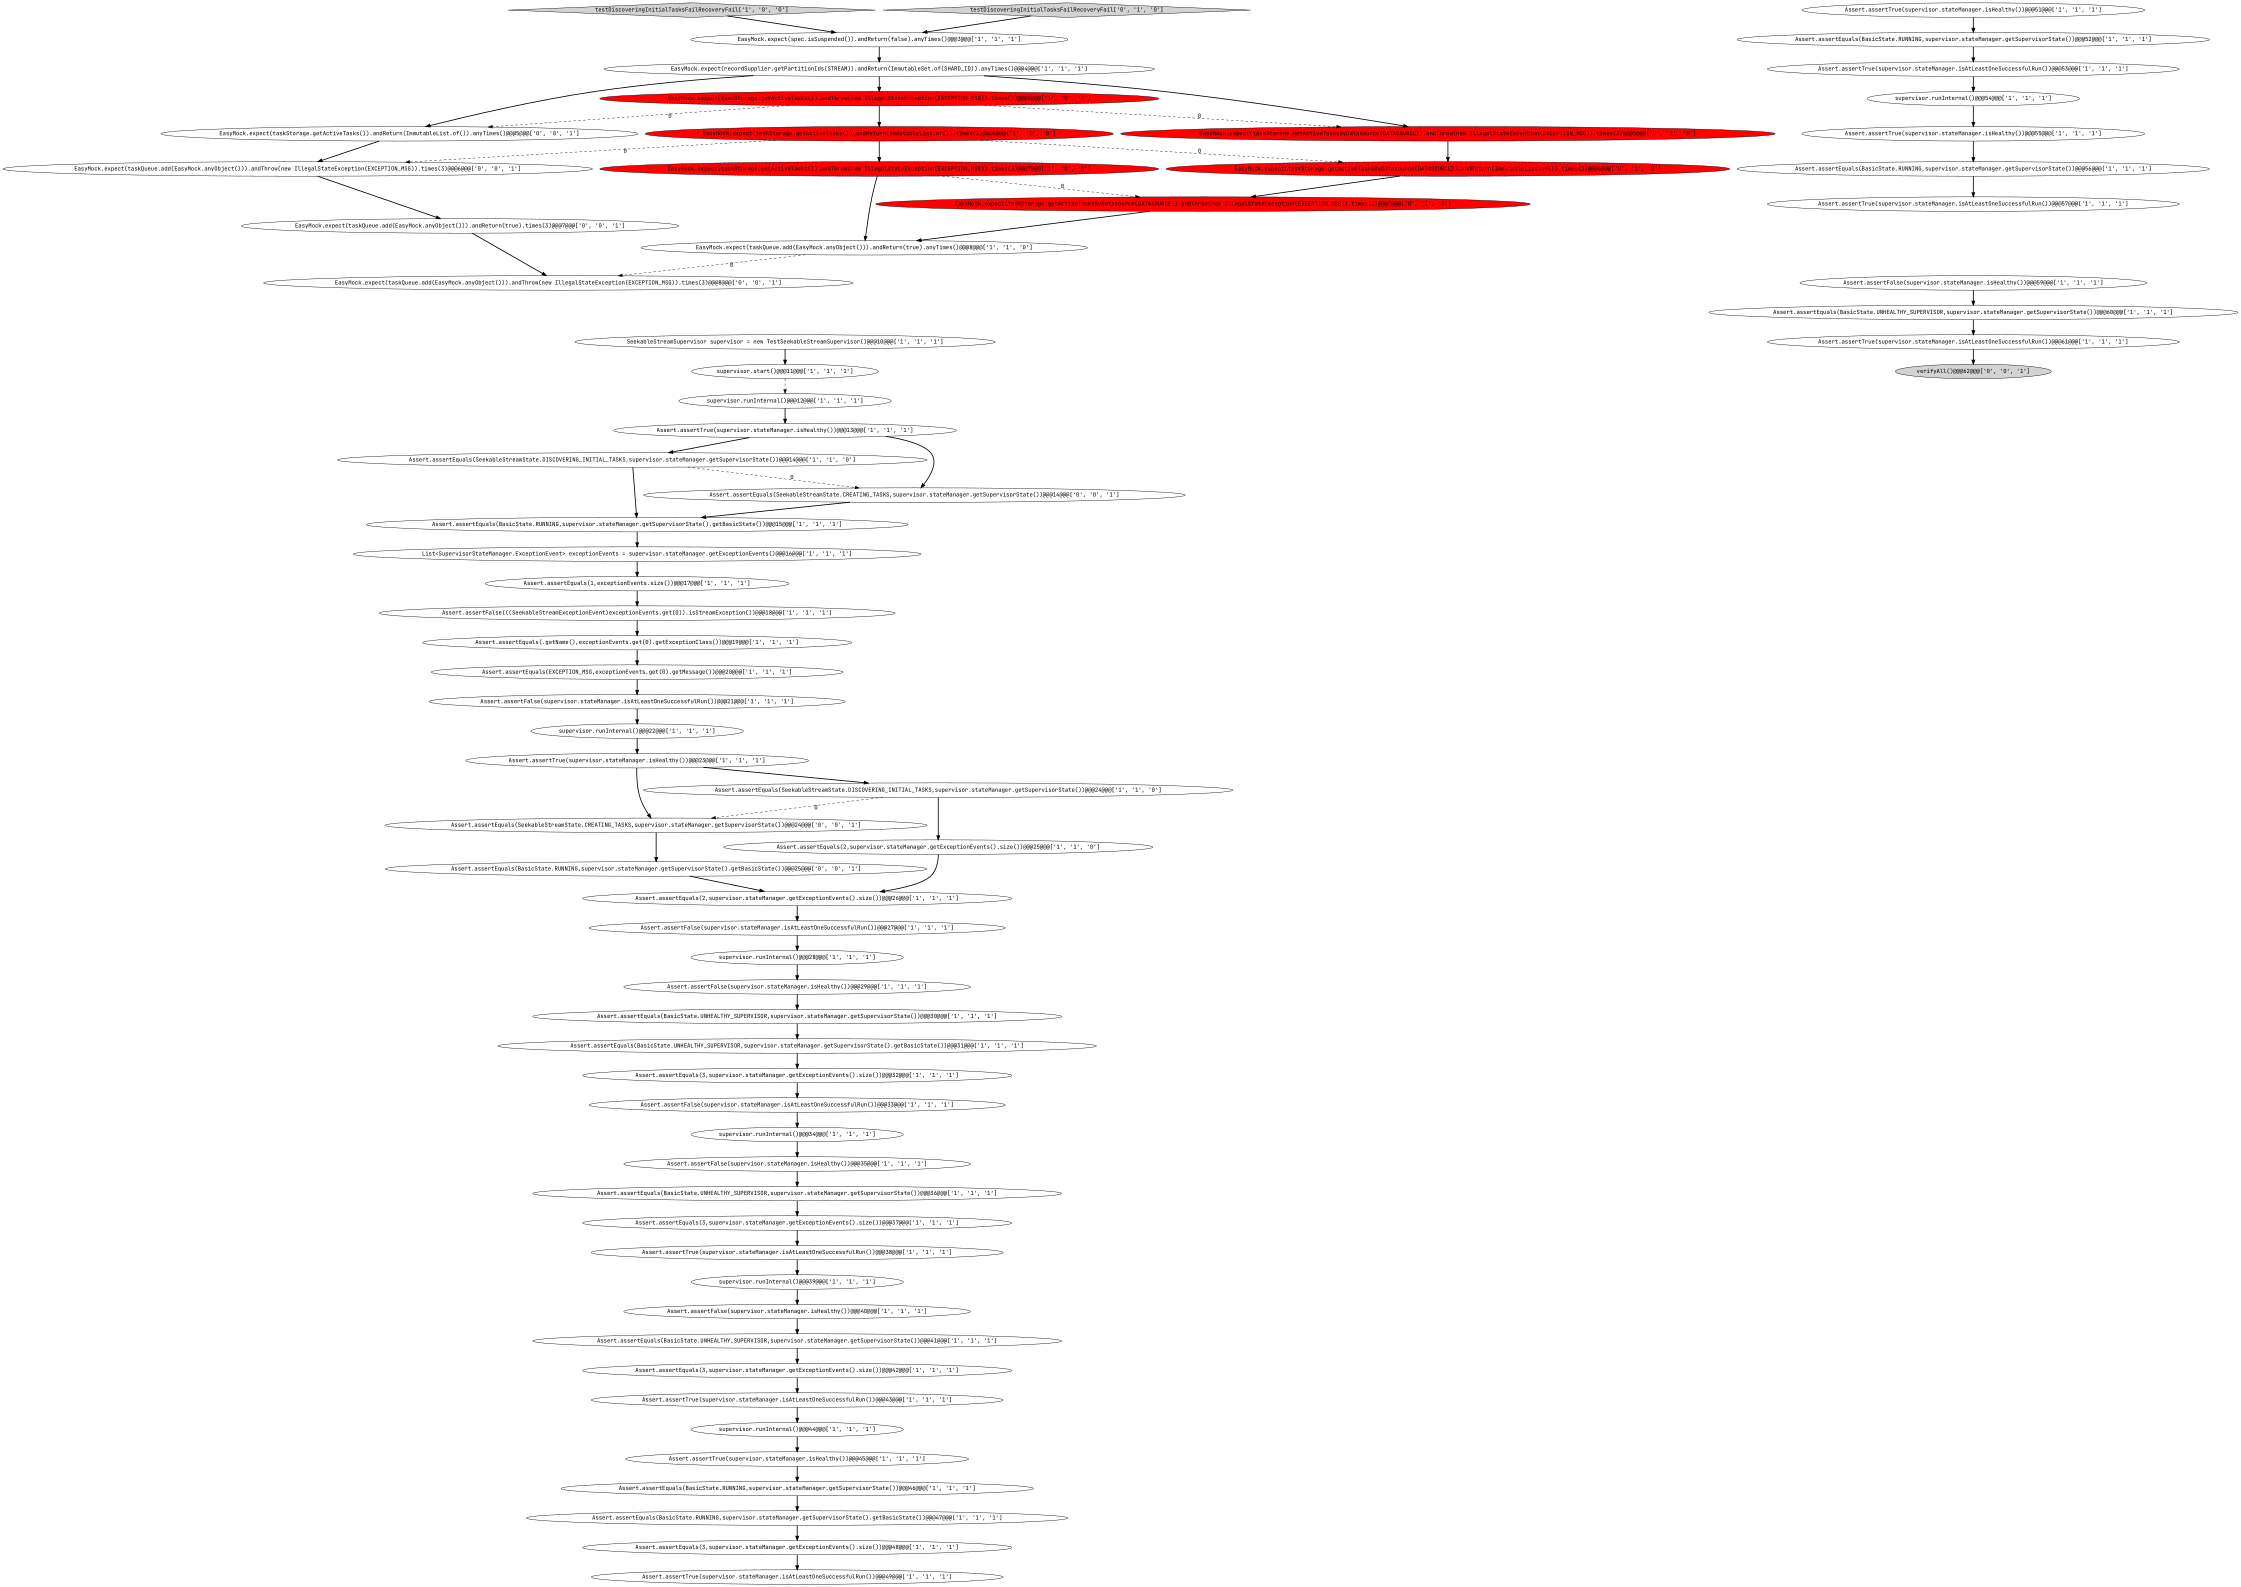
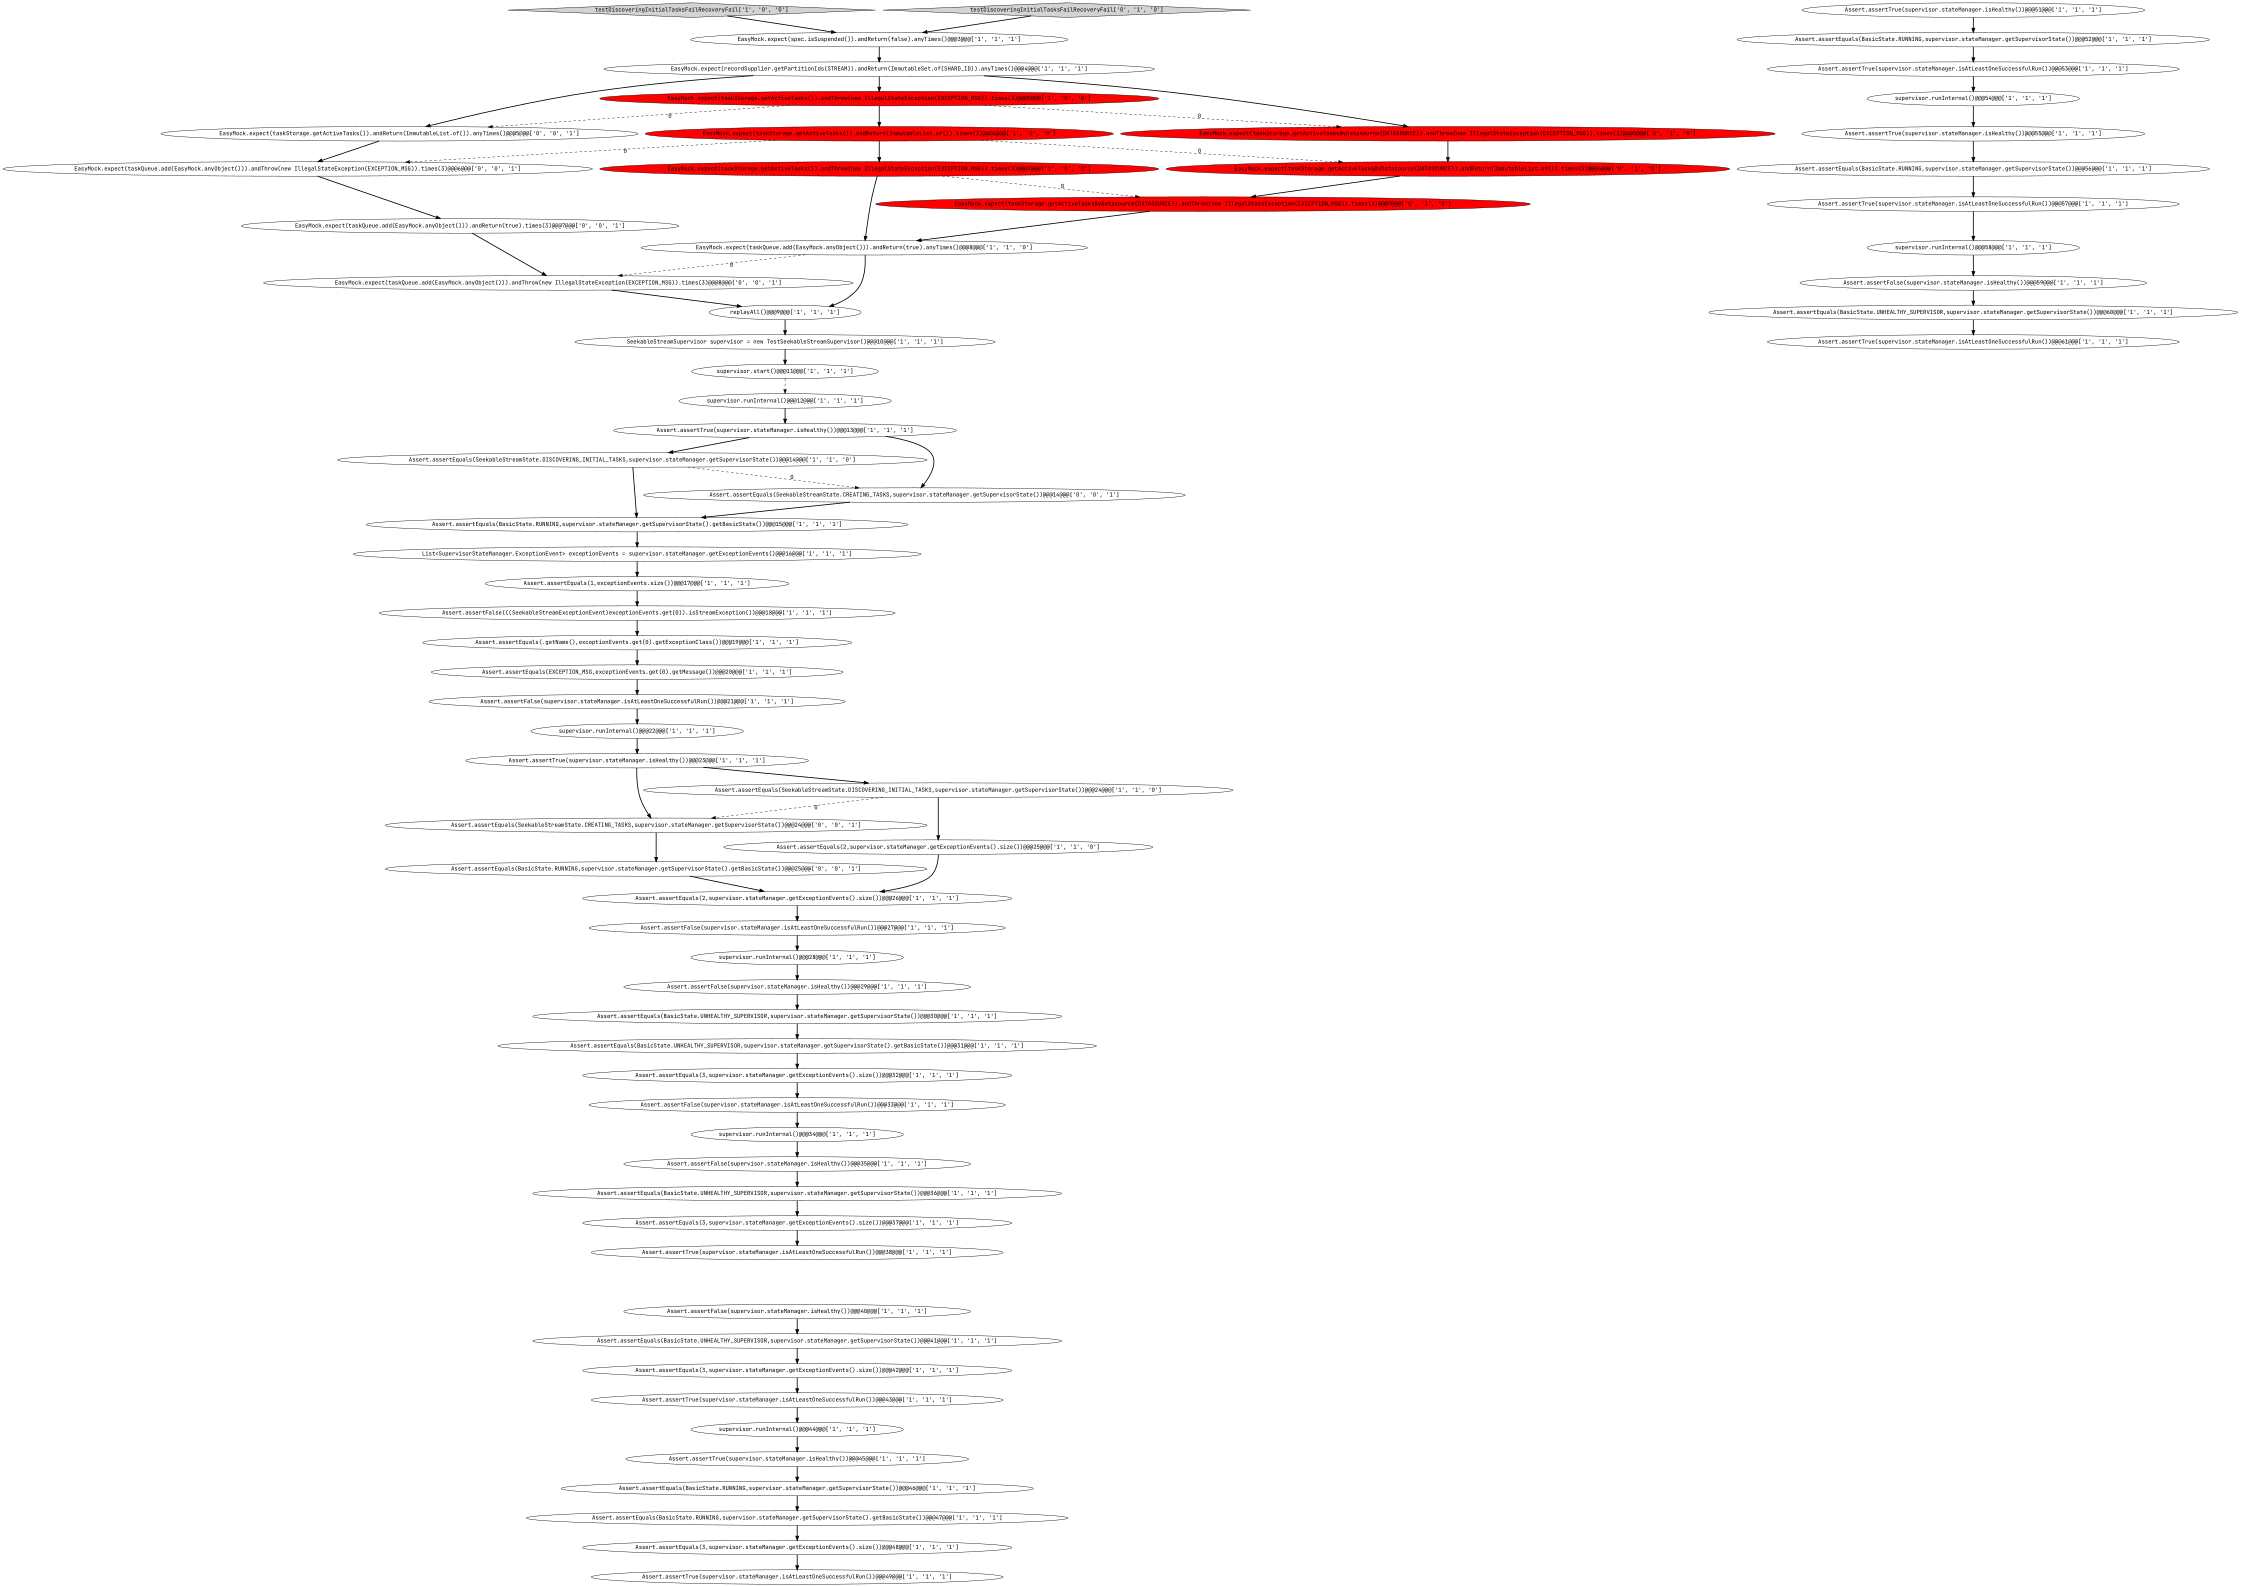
none -> (1973, 248)
none -> (785, 312)
(1973, 371) -> none
(797, 1282) -> none
